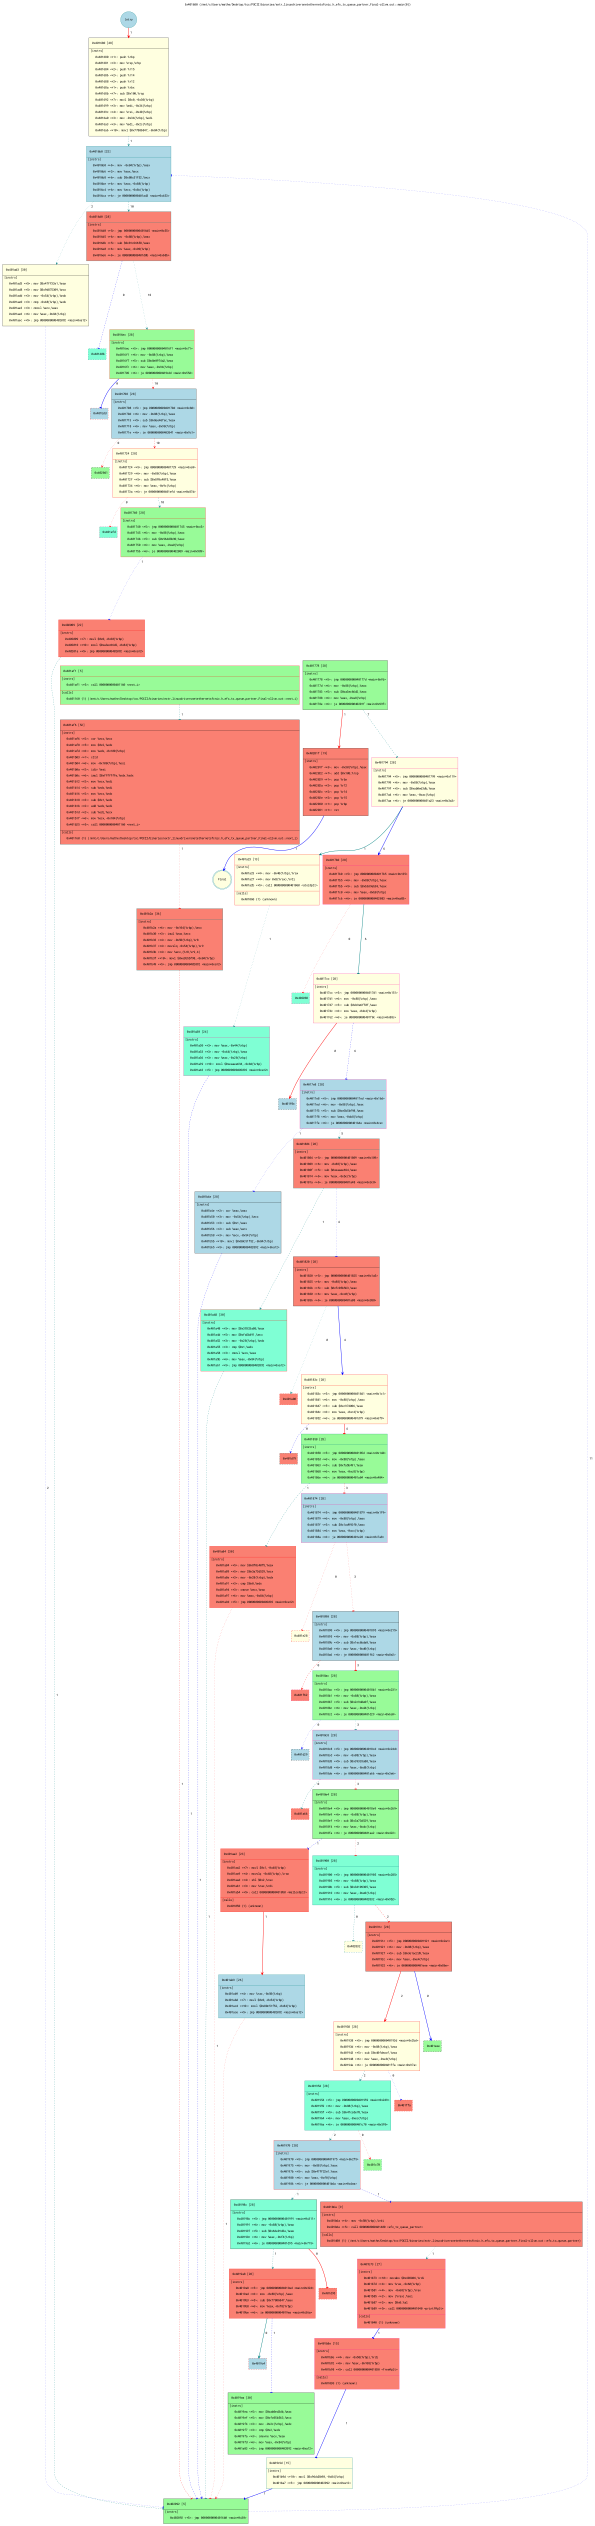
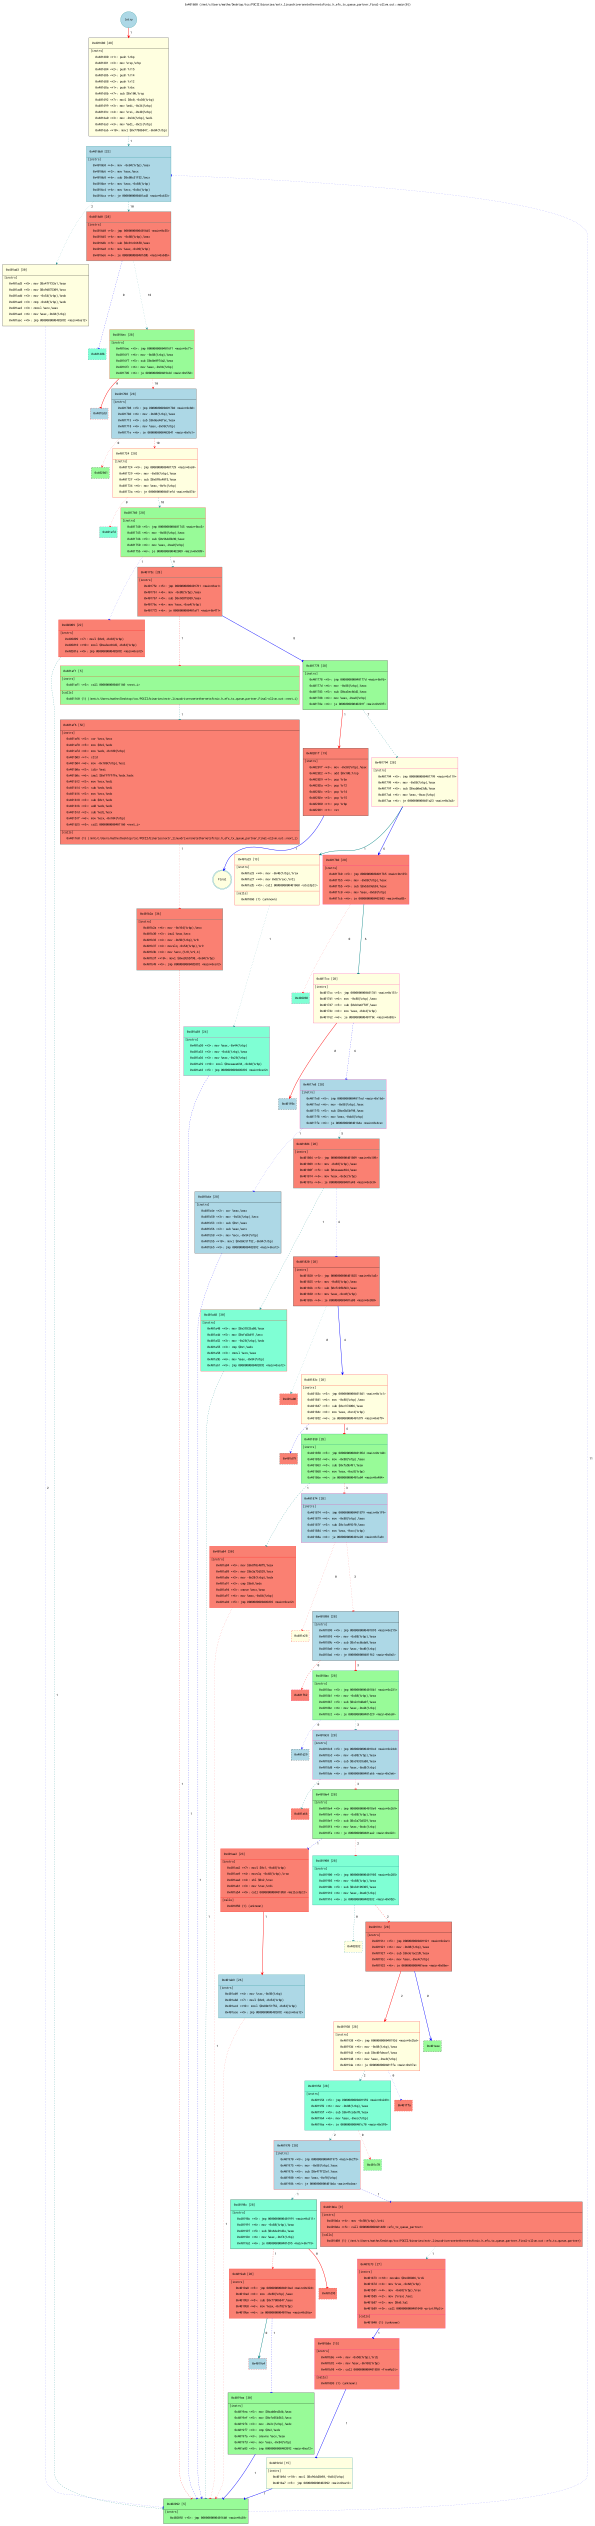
(108, 392) -> (108, 392)
none -> (180, 592)
(273, 2258) -> (273, 2258)
none -> (241, 2477)
